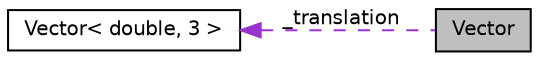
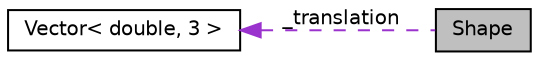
(483, 30) -> (483, 30)
